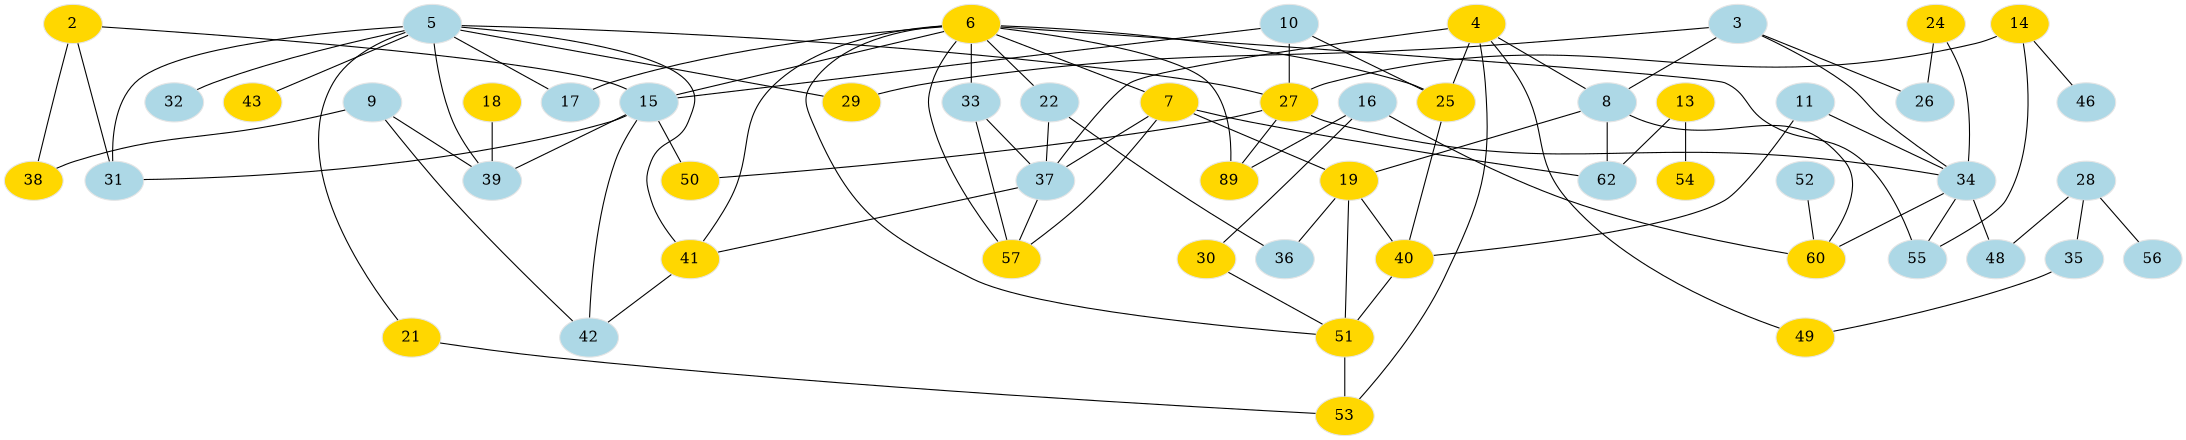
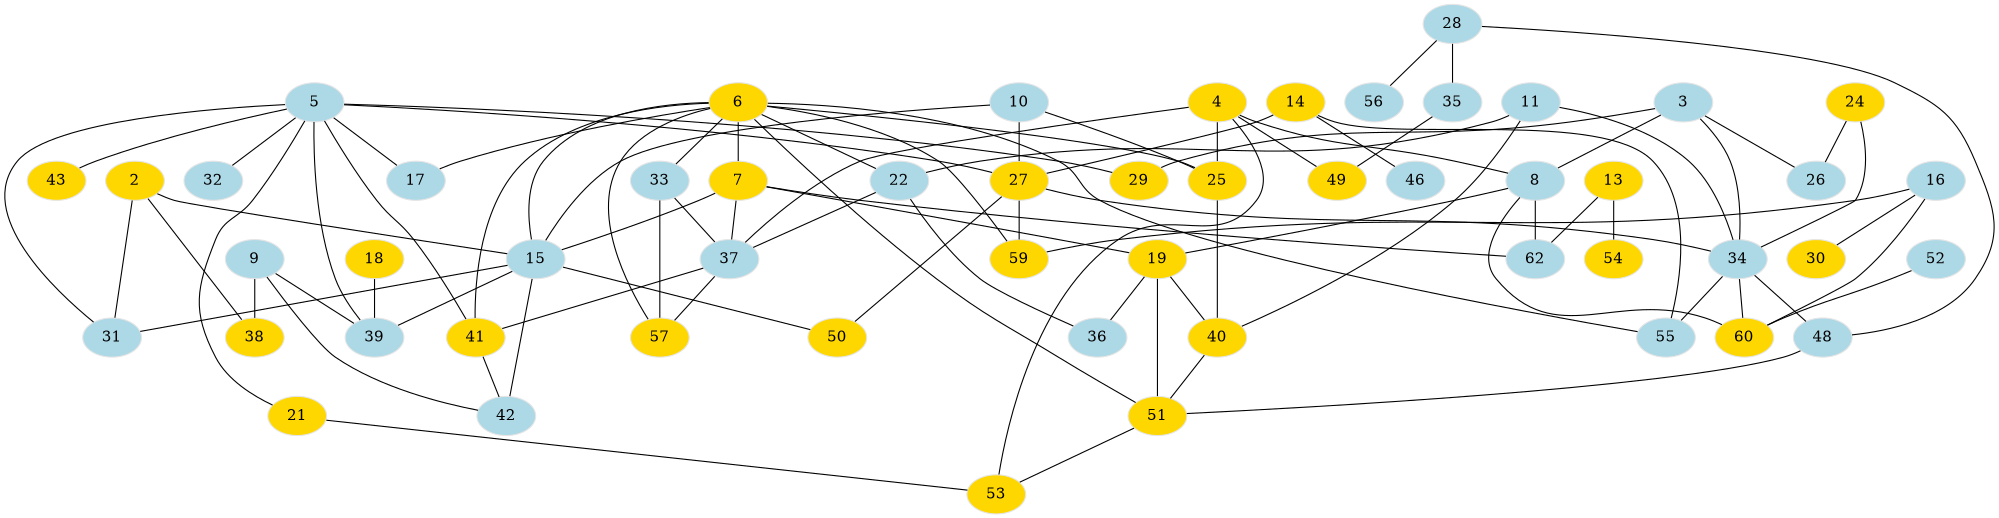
none -> (1189, 149)
(1229, 181) -> (1019, 259)
(1098, 187) -> (639, 223)
(1275, 298) -> (1495, 394)
